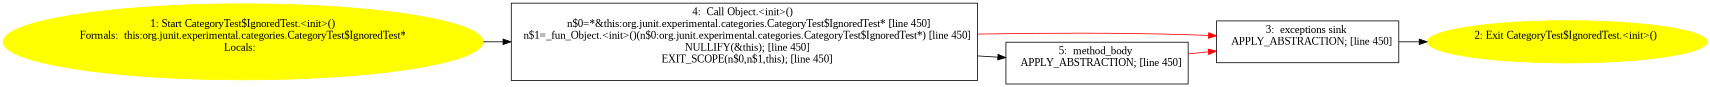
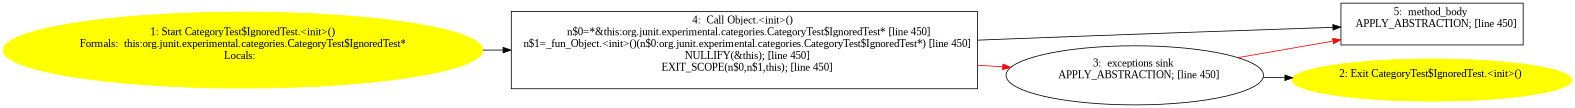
(1308, 42) -> (1135, 75)
(1198, 53) -> (1285, 49)
